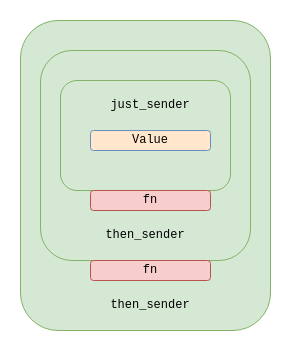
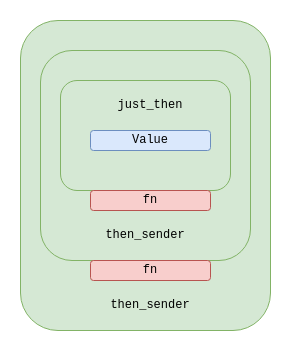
(151, 106) -> (151, 106)
(151, 141) -> (151, 141)
